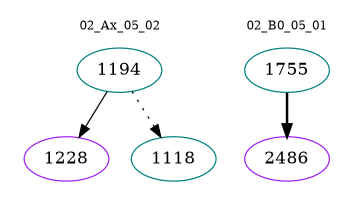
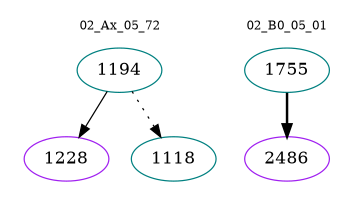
(120, 26) -> (120, 26)
